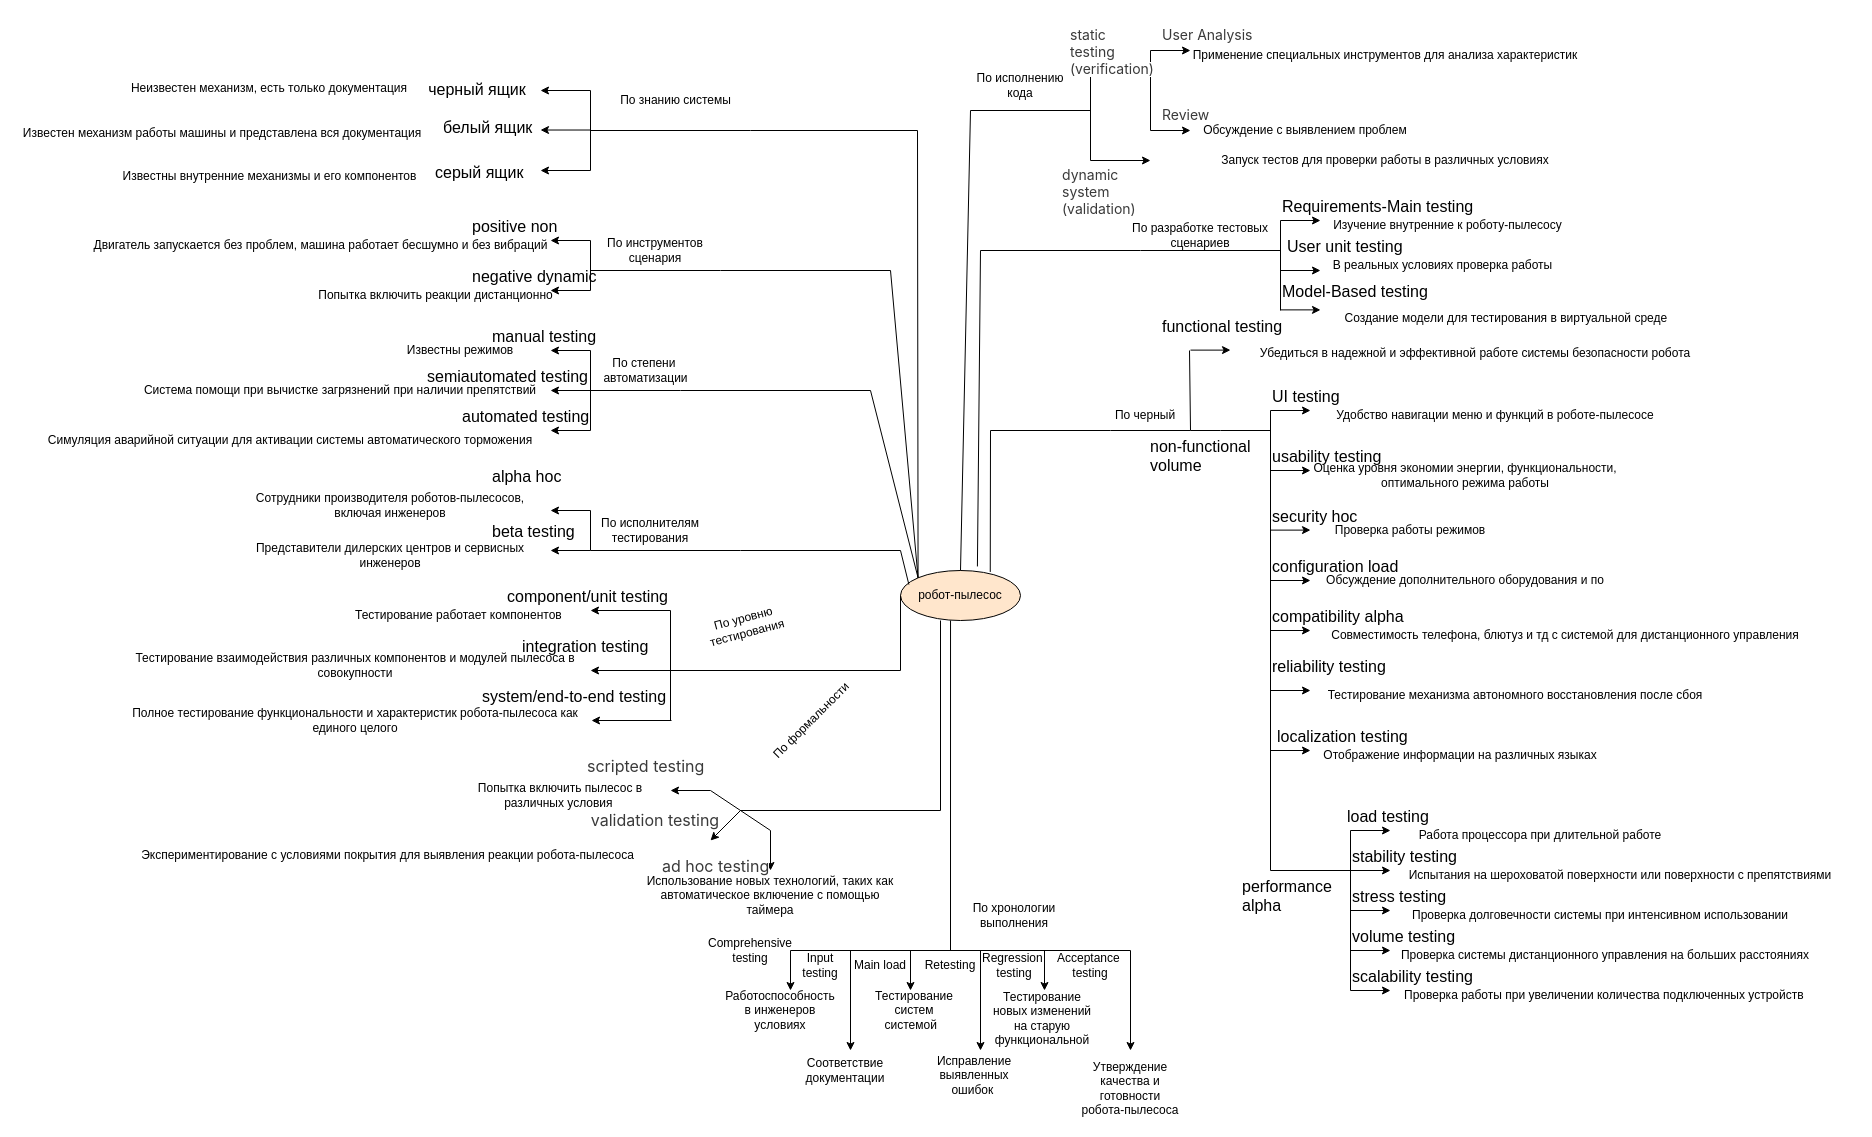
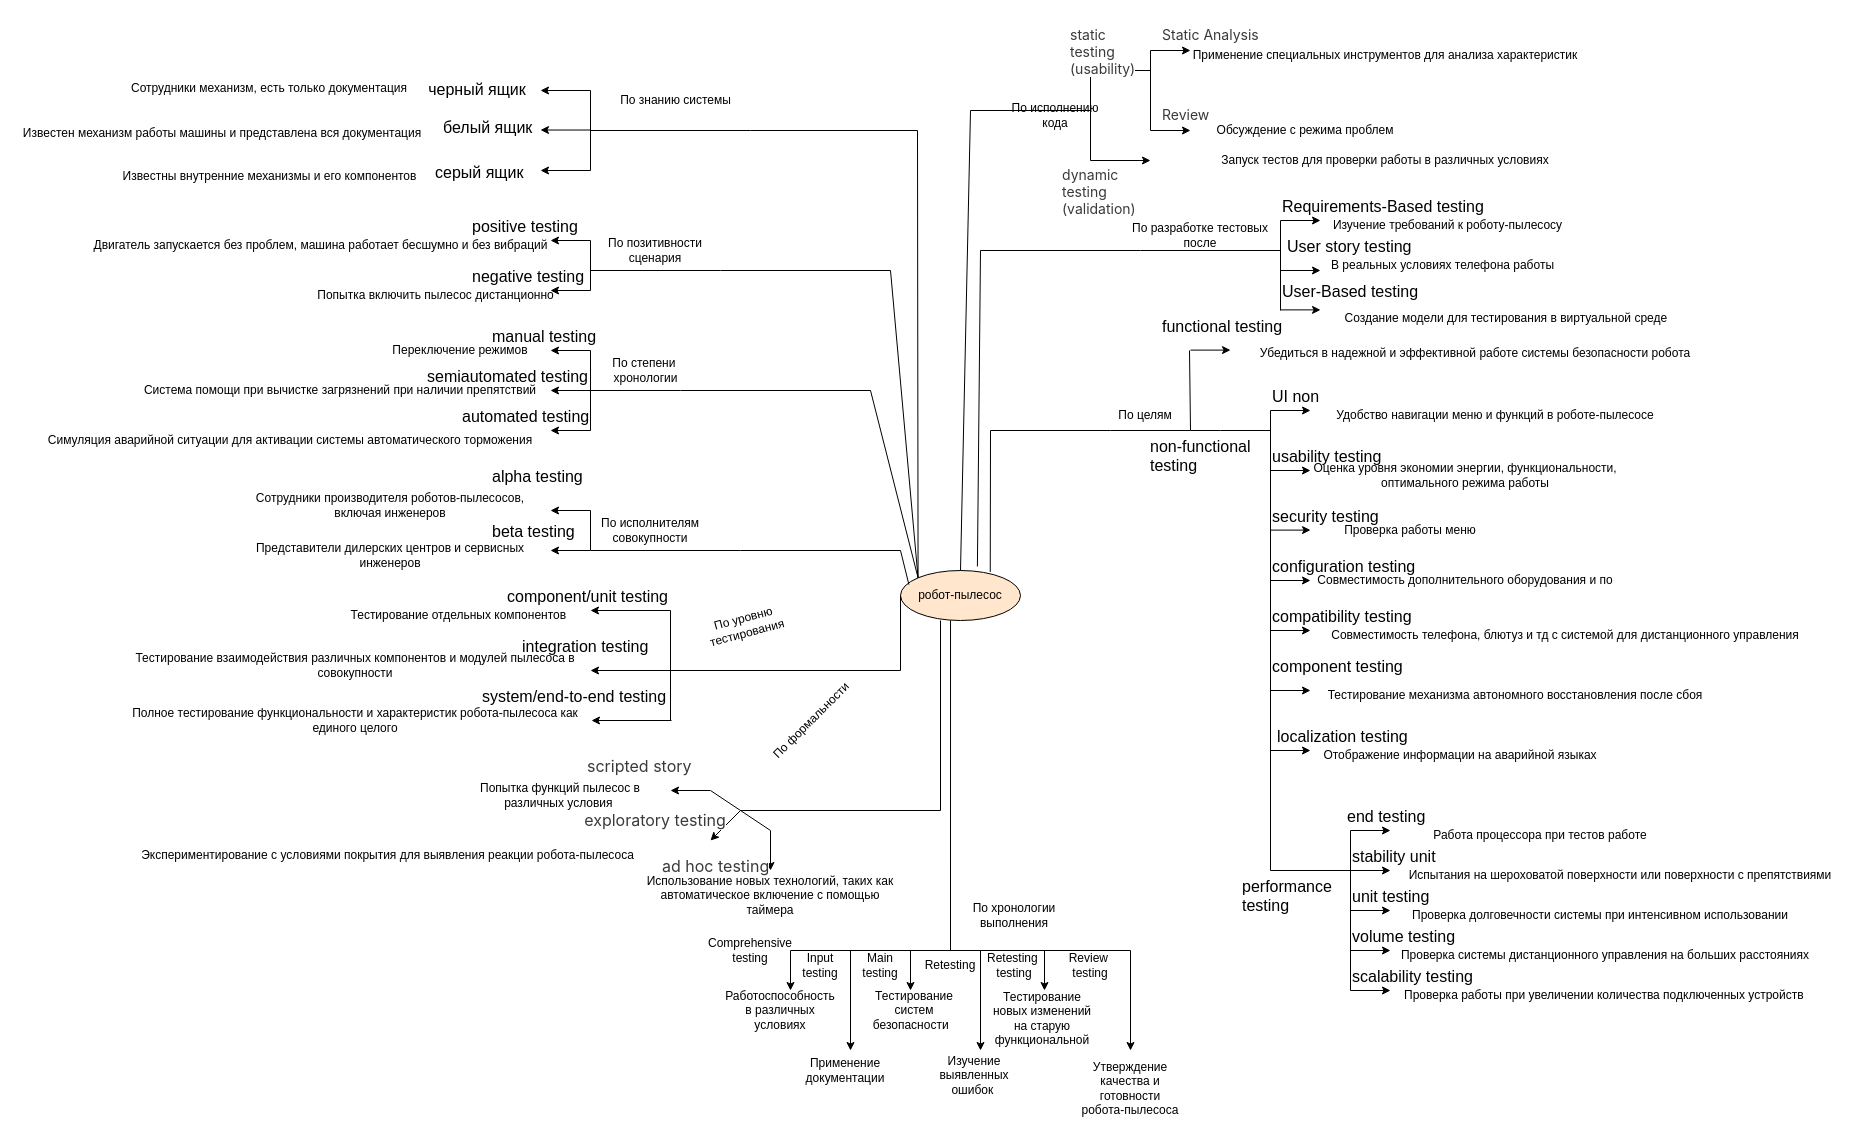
(1202, 35) -> (1207, 35)
(1112, 56) -> (1112, 49)
(1021, 86) -> (1056, 116)
(270, 89) -> (270, 89)
(1306, 131) -> (1306, 131)
(1112, 182) -> (1112, 182)
(1360, 205) -> (1365, 205)
(508, 225) -> (520, 225)
(1448, 226) -> (1448, 226)
(1201, 236) -> (1201, 236)
(1338, 245) -> (1343, 245)
(656, 251) -> (656, 251)
(1443, 266) -> (1443, 266)
(522, 275) -> (522, 275)
(1342, 290) -> (1340, 290)
(436, 296) -> (436, 296)
(461, 351) -> (461, 351)
(646, 371) -> (646, 371)
(1303, 395) -> (1291, 395)
(1146, 416) -> (1146, 416)
(1215, 445) -> (1218, 445)
(520, 475) -> (532, 475)
(1310, 515) -> (1322, 515)
(651, 531) -> (651, 531)
(1411, 531) -> (1411, 531)
(1327, 565) -> (1337, 565)
(1466, 581) -> (1466, 581)
(1327, 615) -> (1334, 615)
(461, 616) -> (461, 616)
(1325, 665) -> (1327, 665)
(1461, 756) -> (1461, 756)
(637, 765) -> (631, 765)
(561, 796) -> (561, 796)
(1383, 815) -> (1381, 815)
(656, 821) -> (656, 821)
(1541, 836) -> (1541, 836)
(1397, 862) -> (1393, 855)
(1279, 892) -> (1279, 892)
(1396, 895) -> (1388, 895)
(881, 966) -> (881, 966)
(1015, 966) -> (1015, 966)
(1091, 966) -> (1091, 966)
(781, 1011) -> (781, 1011)
(915, 1011) -> (915, 1011)
(846, 1071) -> (846, 1071)
(975, 1076) -> (975, 1076)
